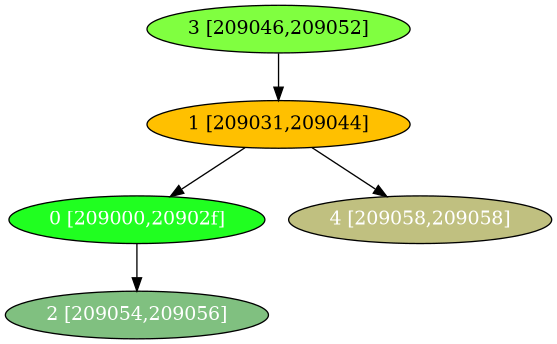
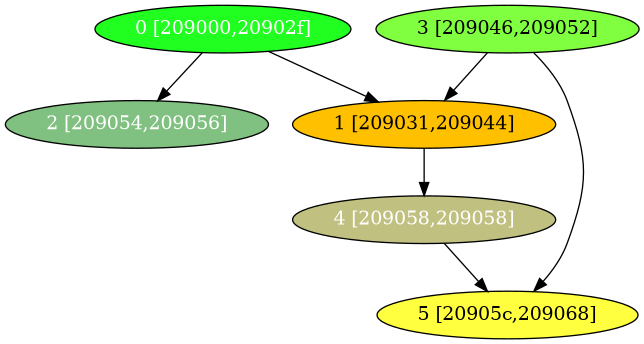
(213, 168) -> (317, 74)
none -> (508, 315)
